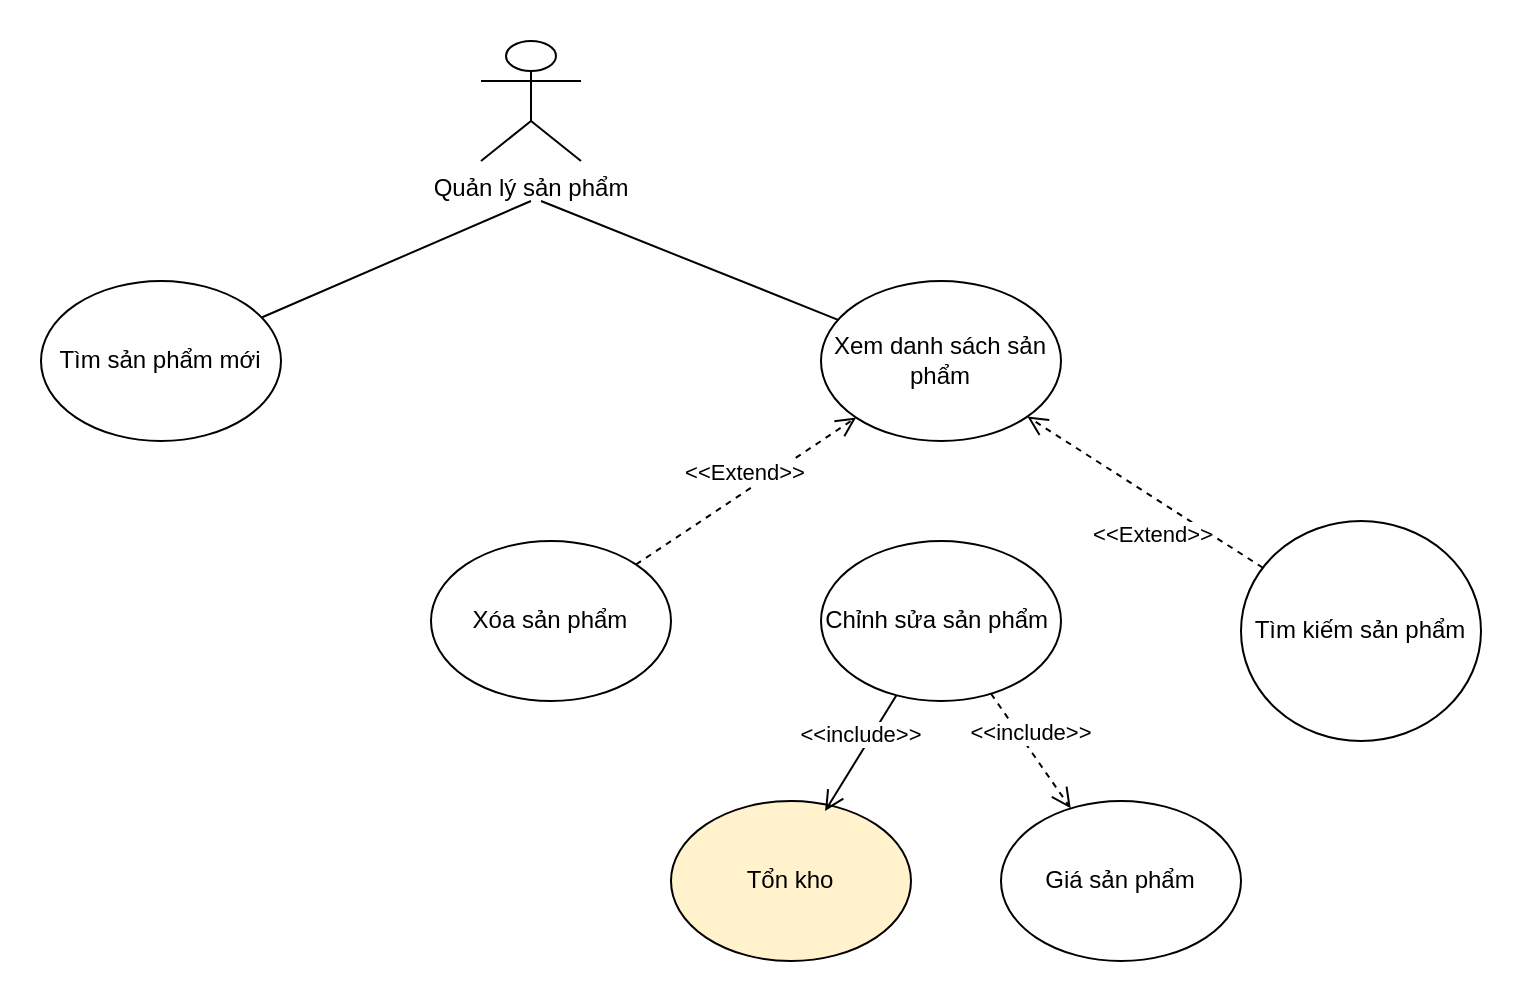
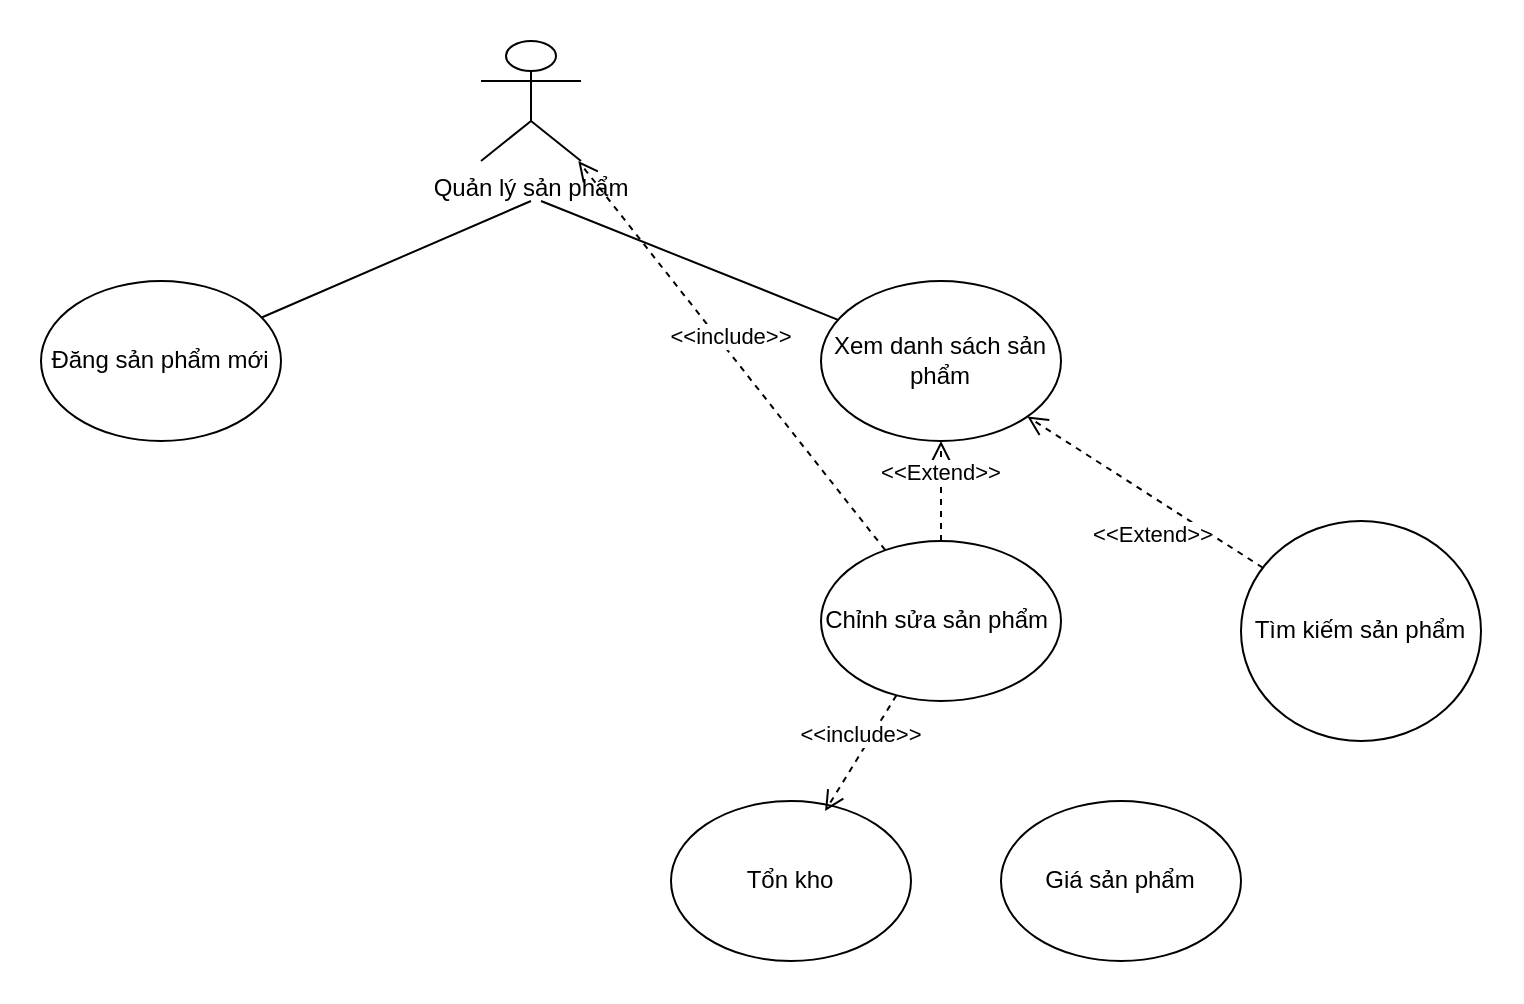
(161, 361) -> (161, 361)
none -> (941, 504)
(694, 526) -> none
(551, 621) -> none
(1041, 765) -> (799, 441)
(846, 777) -> (846, 777)
(791, 881) -> (791, 881)
